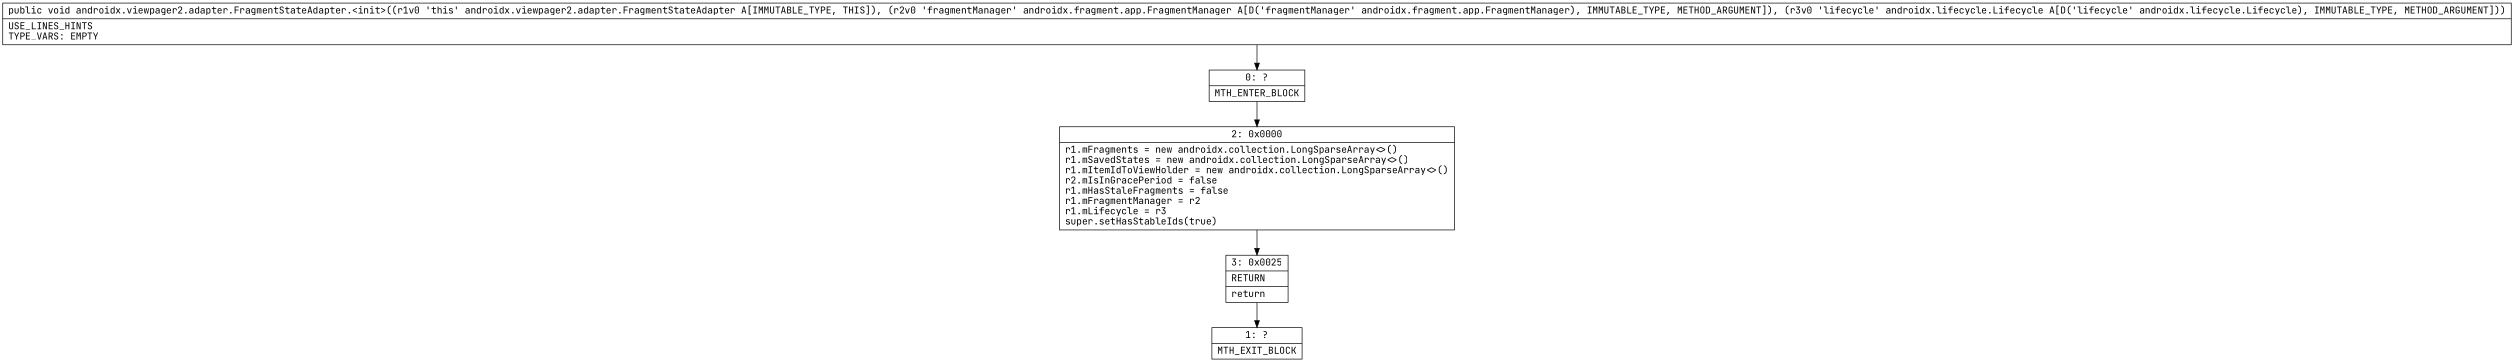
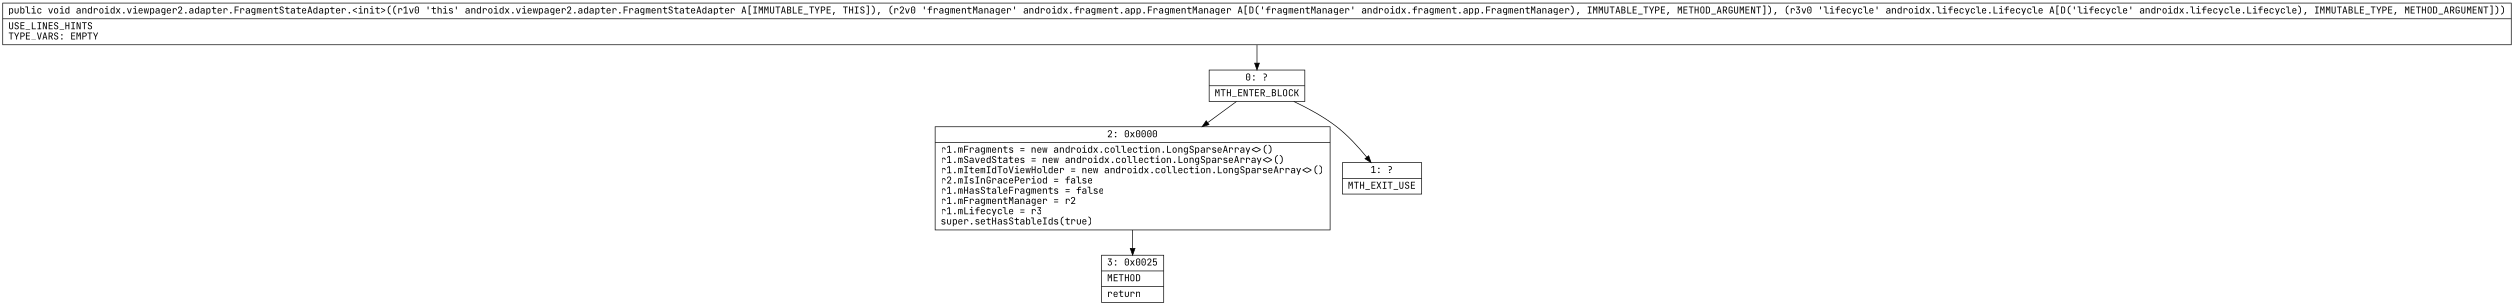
(1248, 278) -> (1124, 278)
(1257, 312) -> (1334, 125)
(1257, 351) -> (1382, 186)
